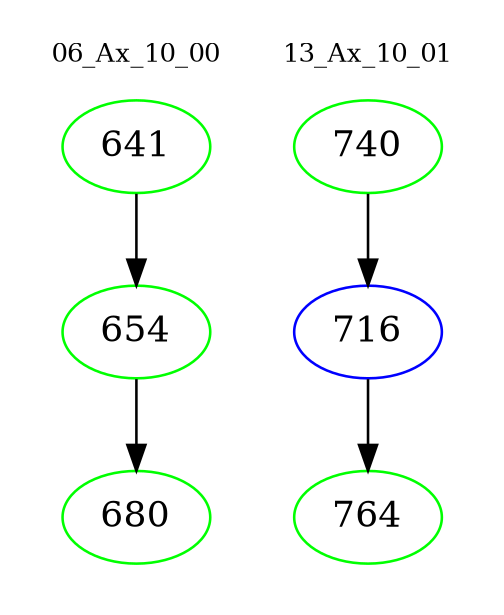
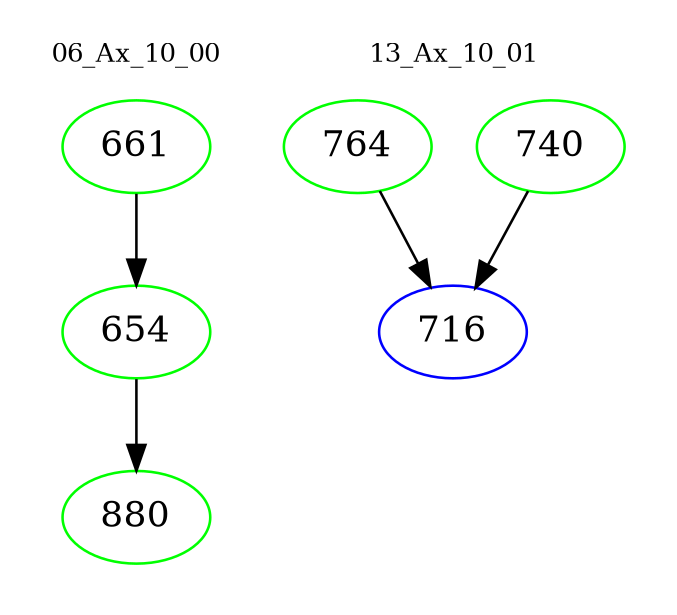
(136, 147) -> (136, 147)
(368, 412) -> (399, 227)
(136, 517) -> (136, 517)
